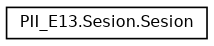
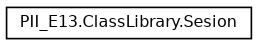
(107, 23) -> (129, 23)
